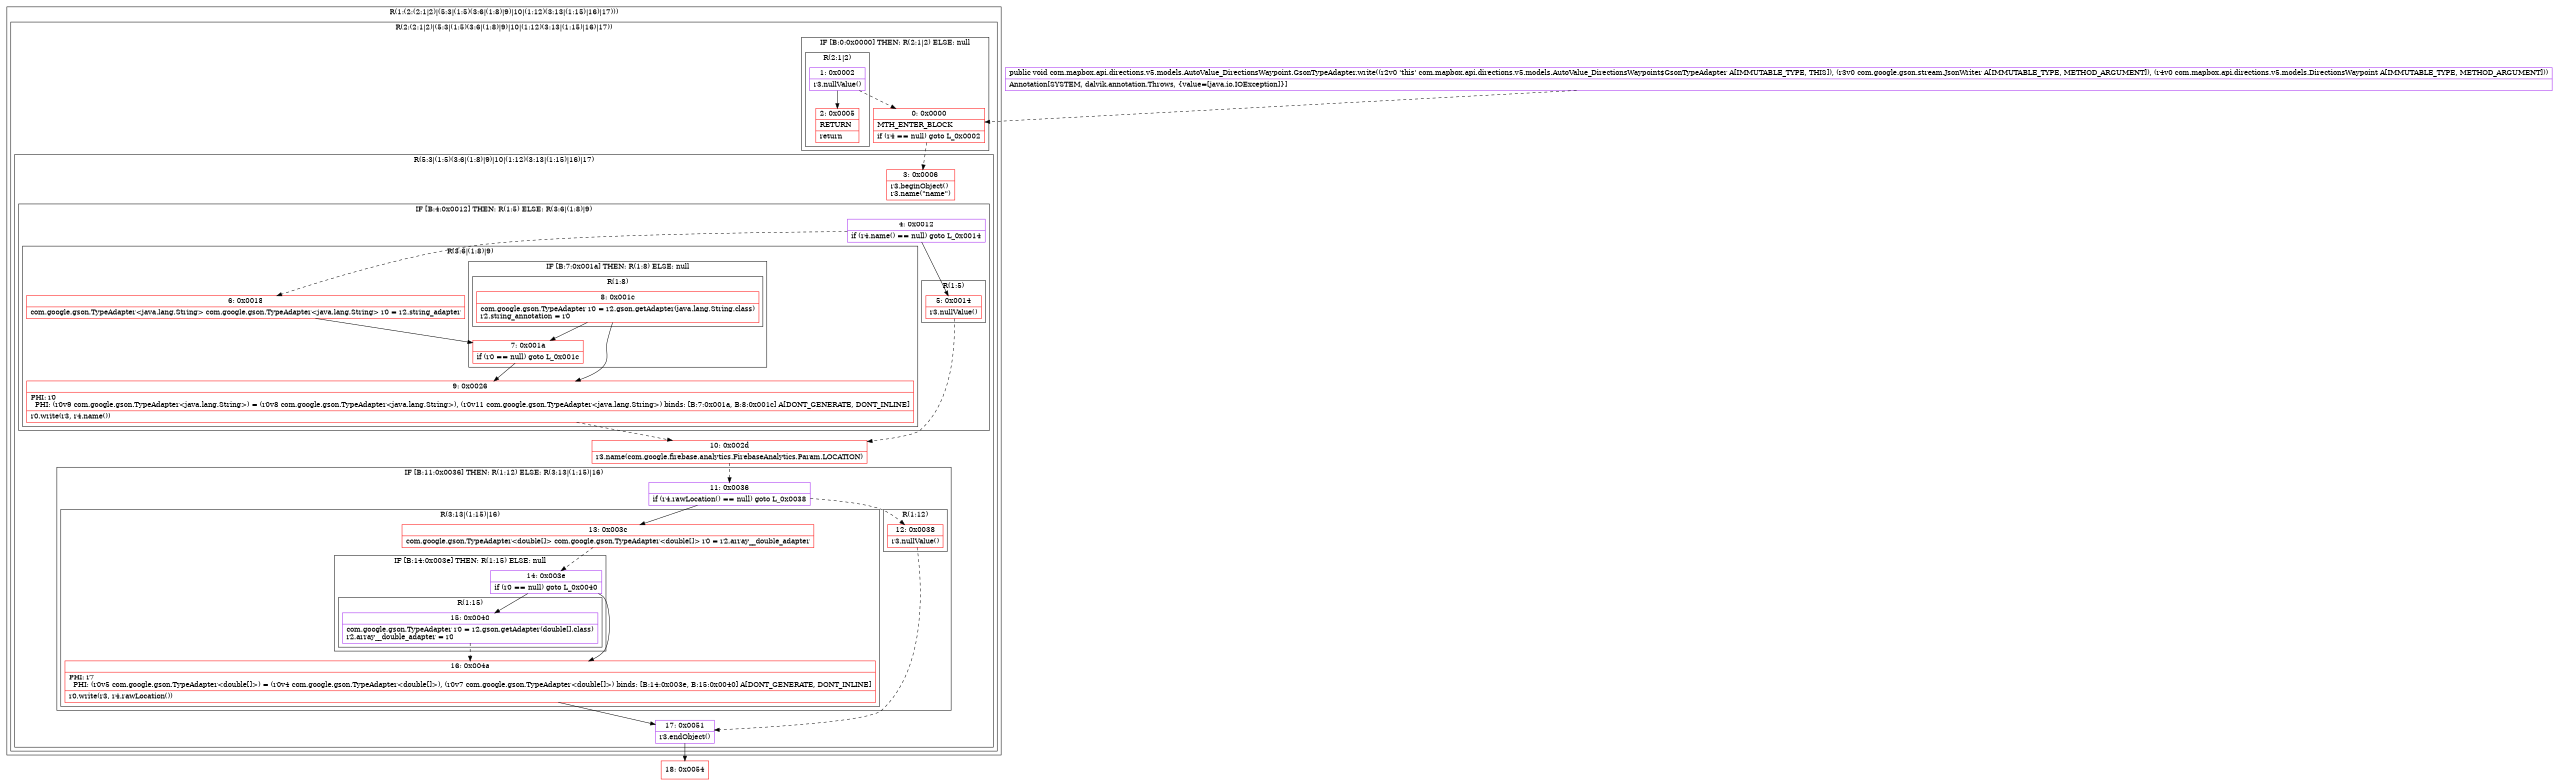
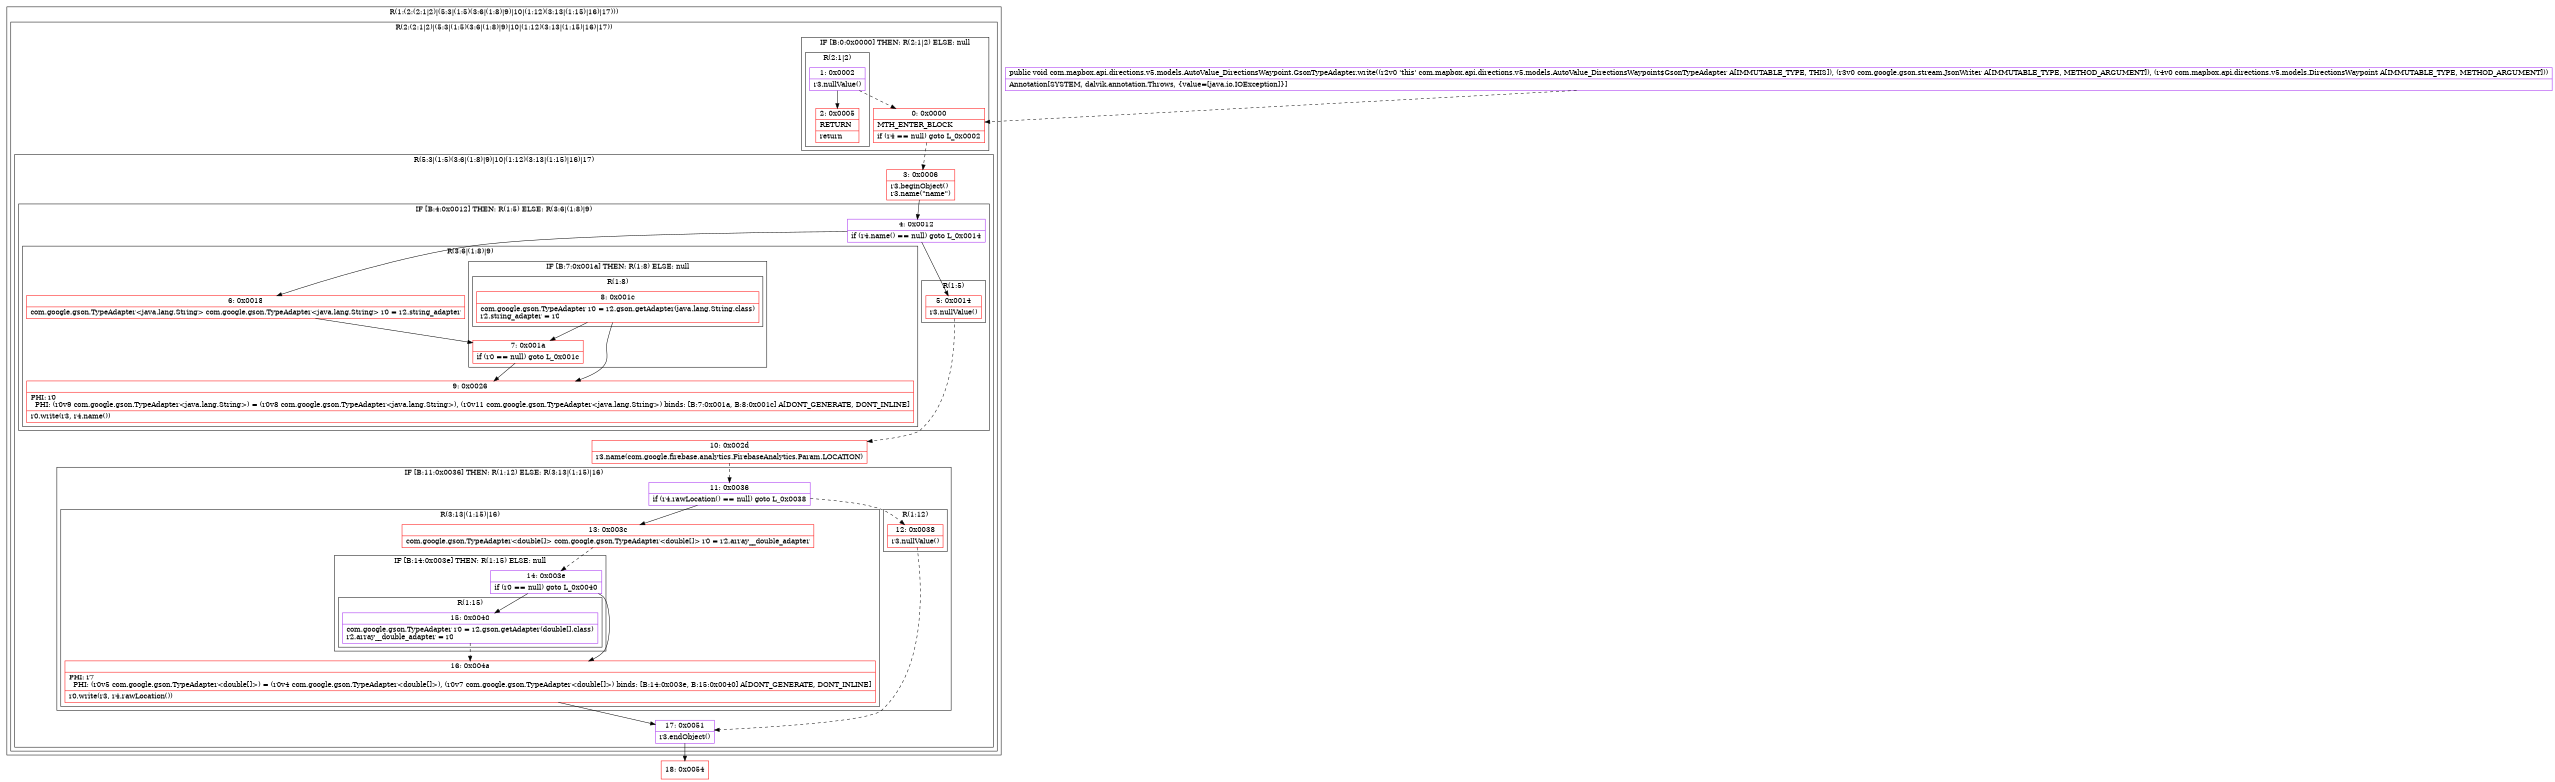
none -> (919, 207)
(561, 239) -> (561, 239)
(526, 316) -> (520, 316)
(636, 434) -> none
